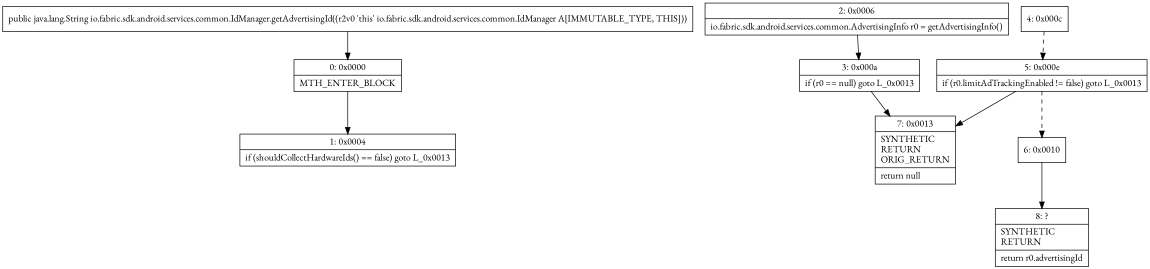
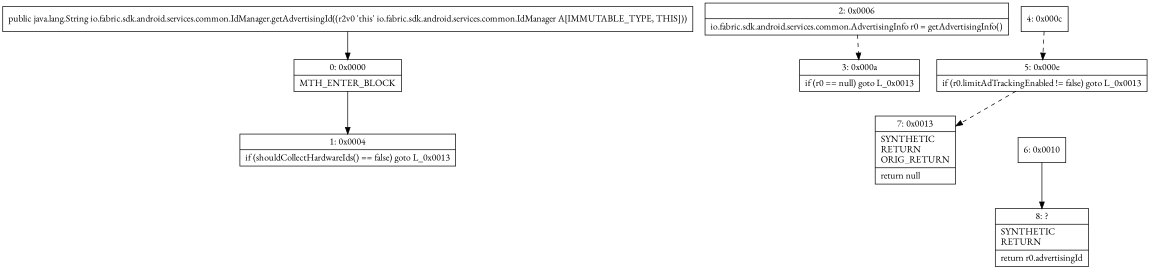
(858, 44) -> (858, 44)
(878, 101) -> none
(989, 107) -> (989, 107)
(1042, 111) -> none
